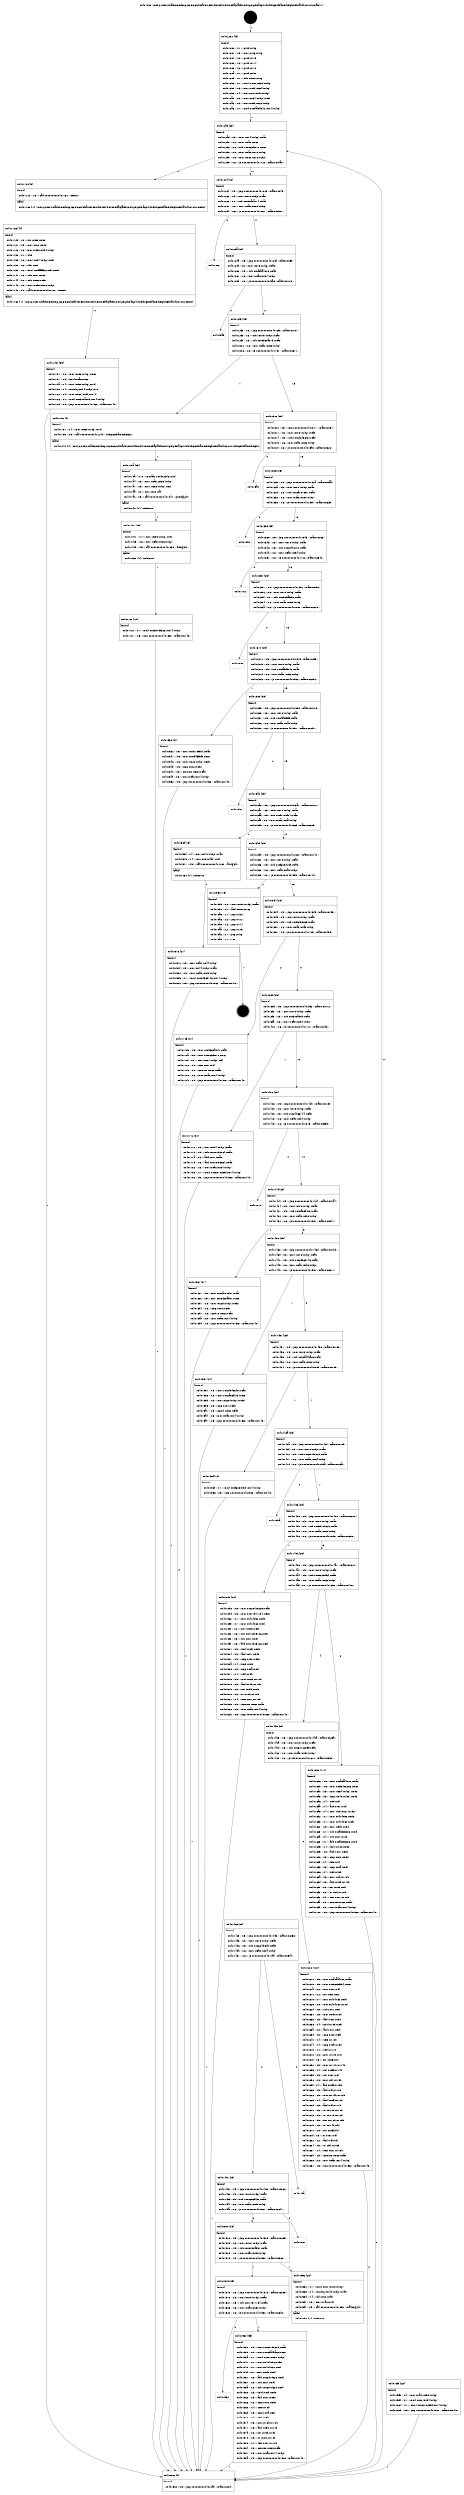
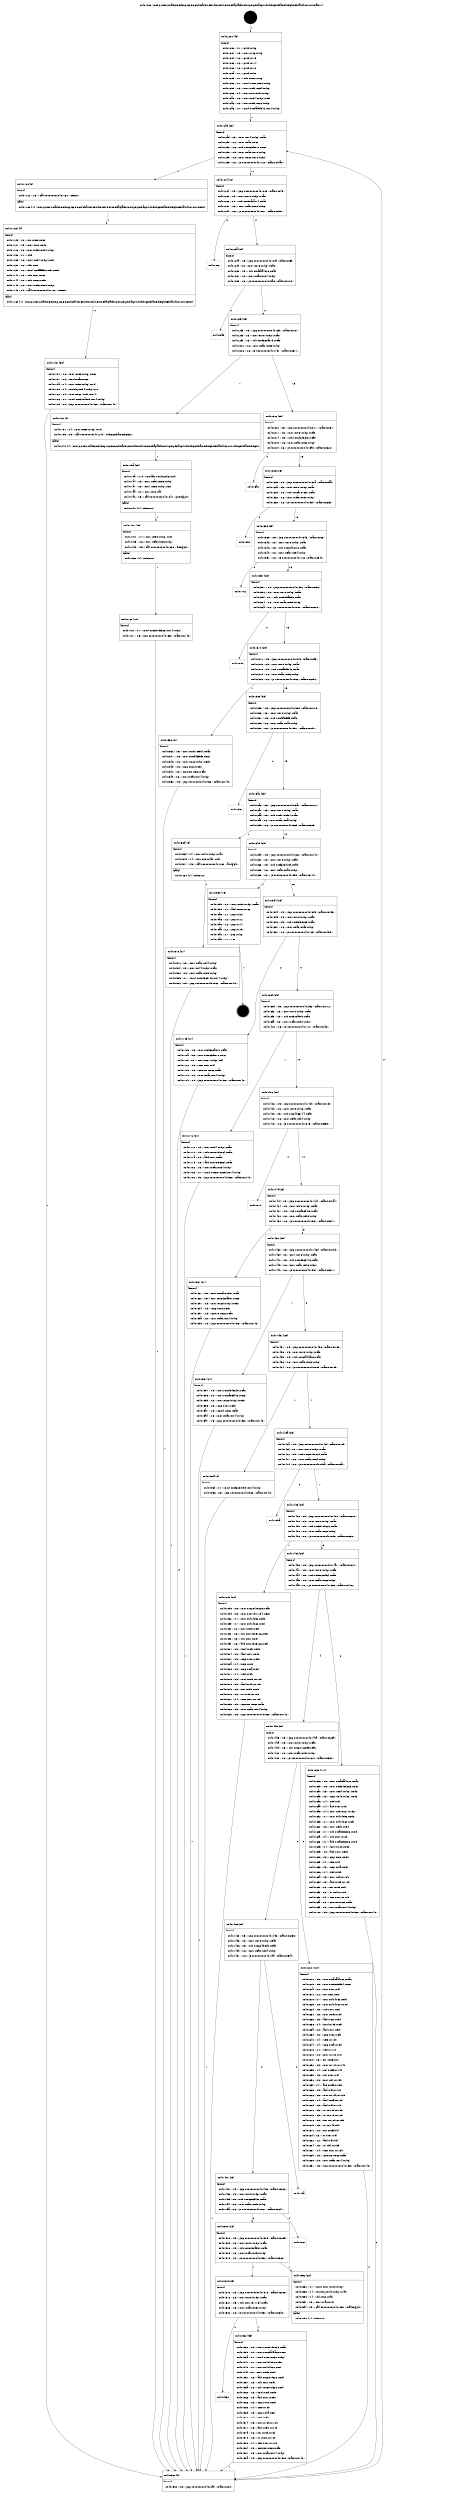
none -> (108, 217)
none -> (281, 1840)
(423, 2397) -> none
